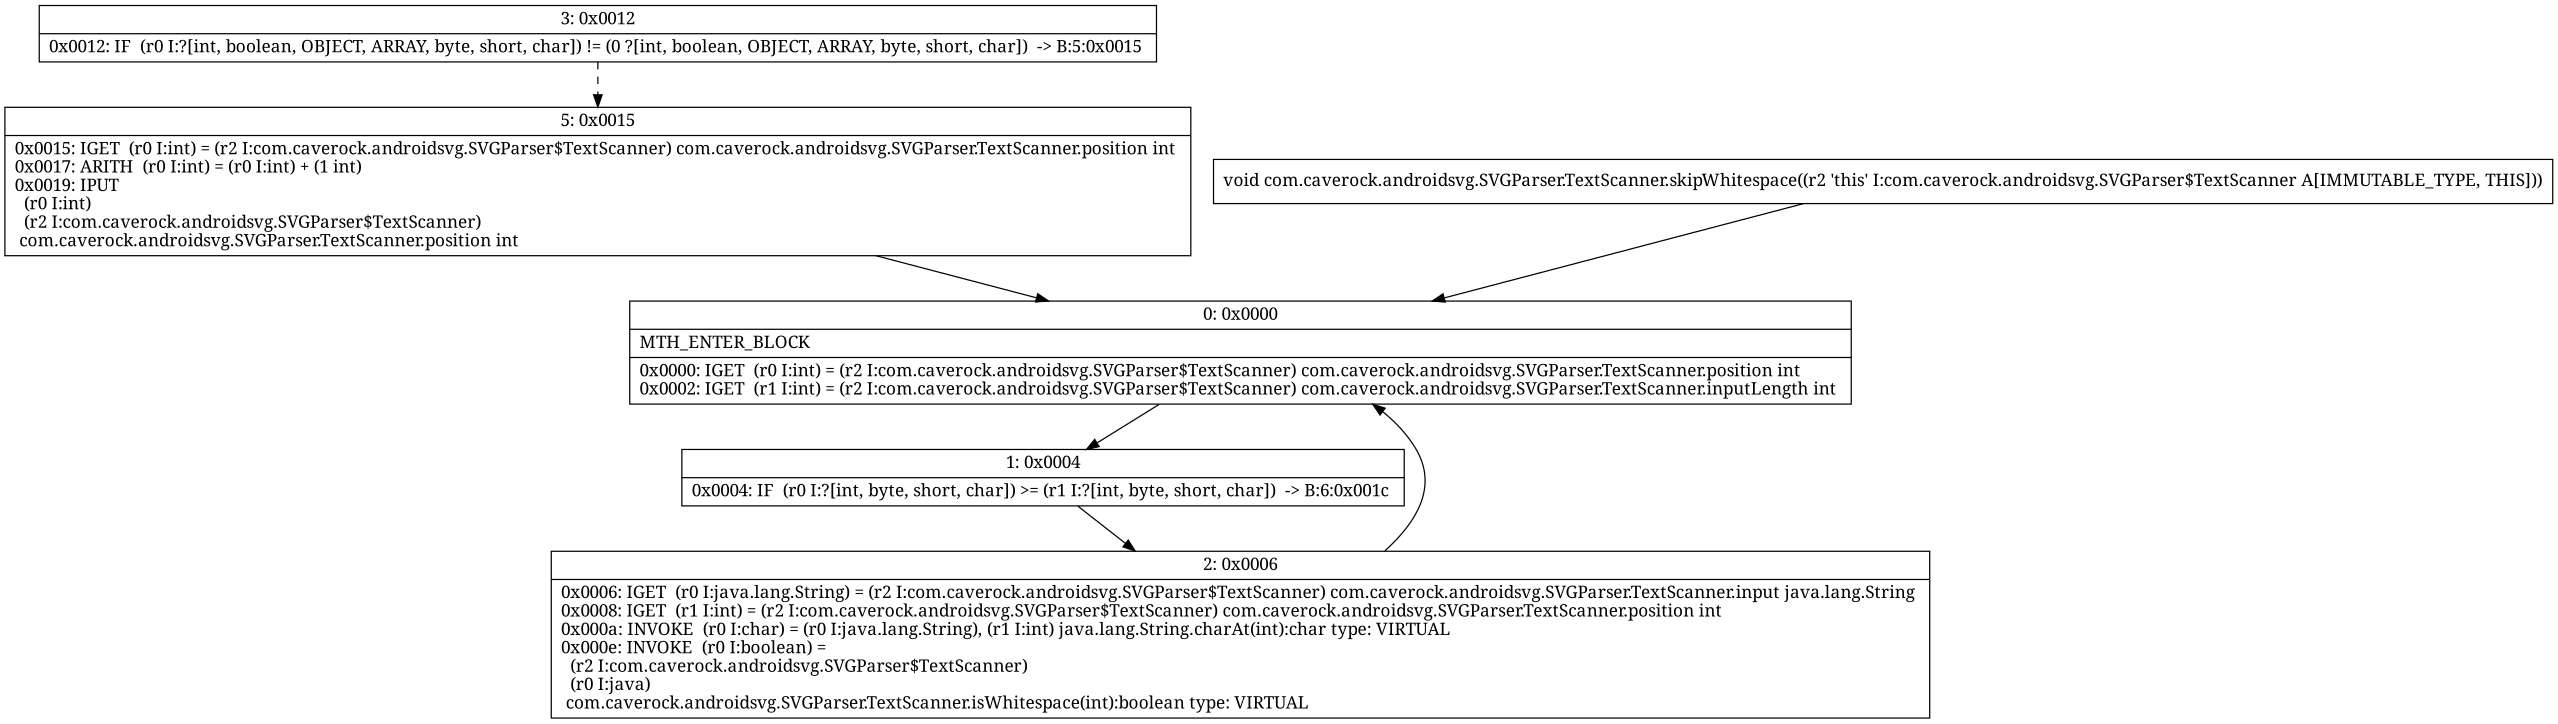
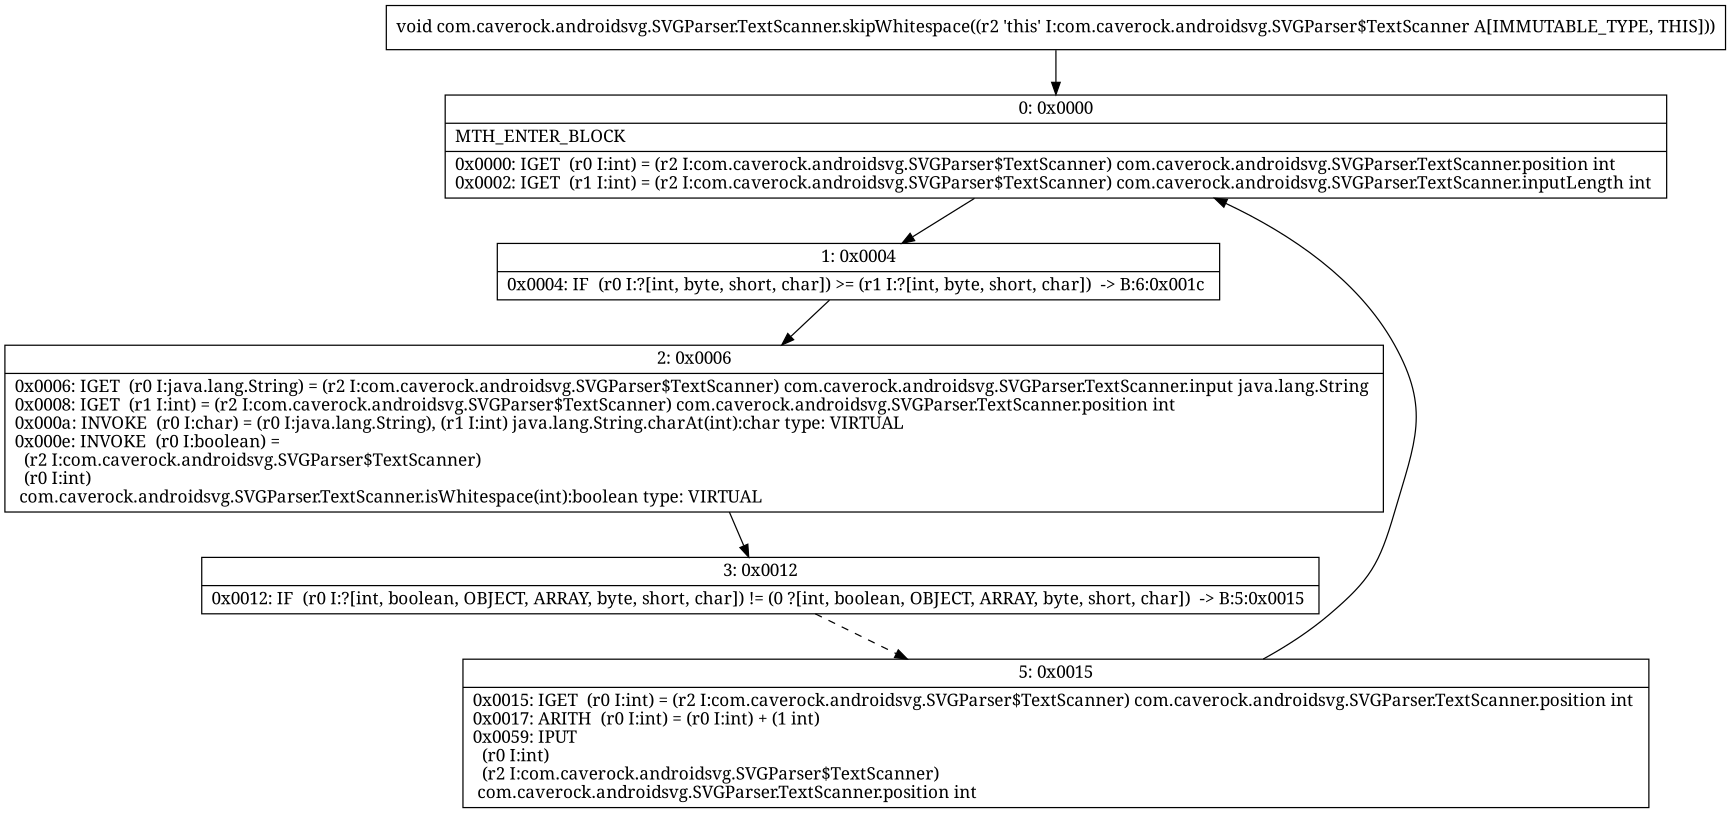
(72, 186) -> (530, 738)
(1425, 480) -> (737, 529)
(606, 685) -> (53, 479)
